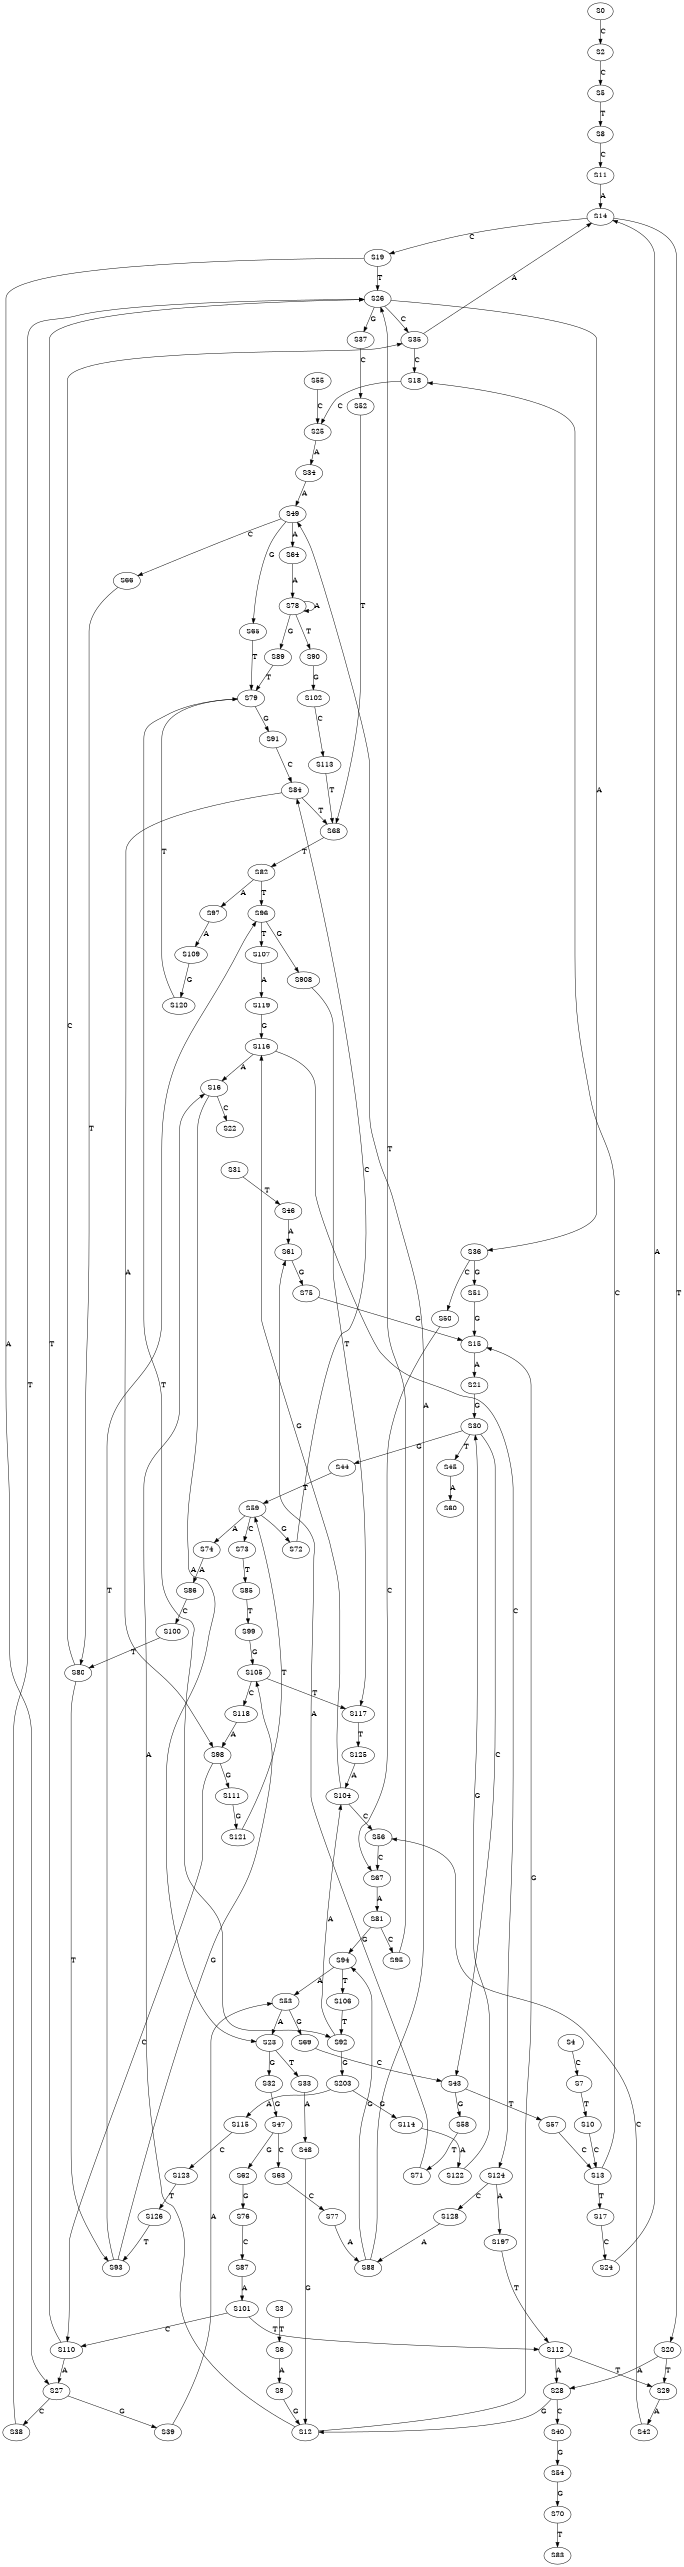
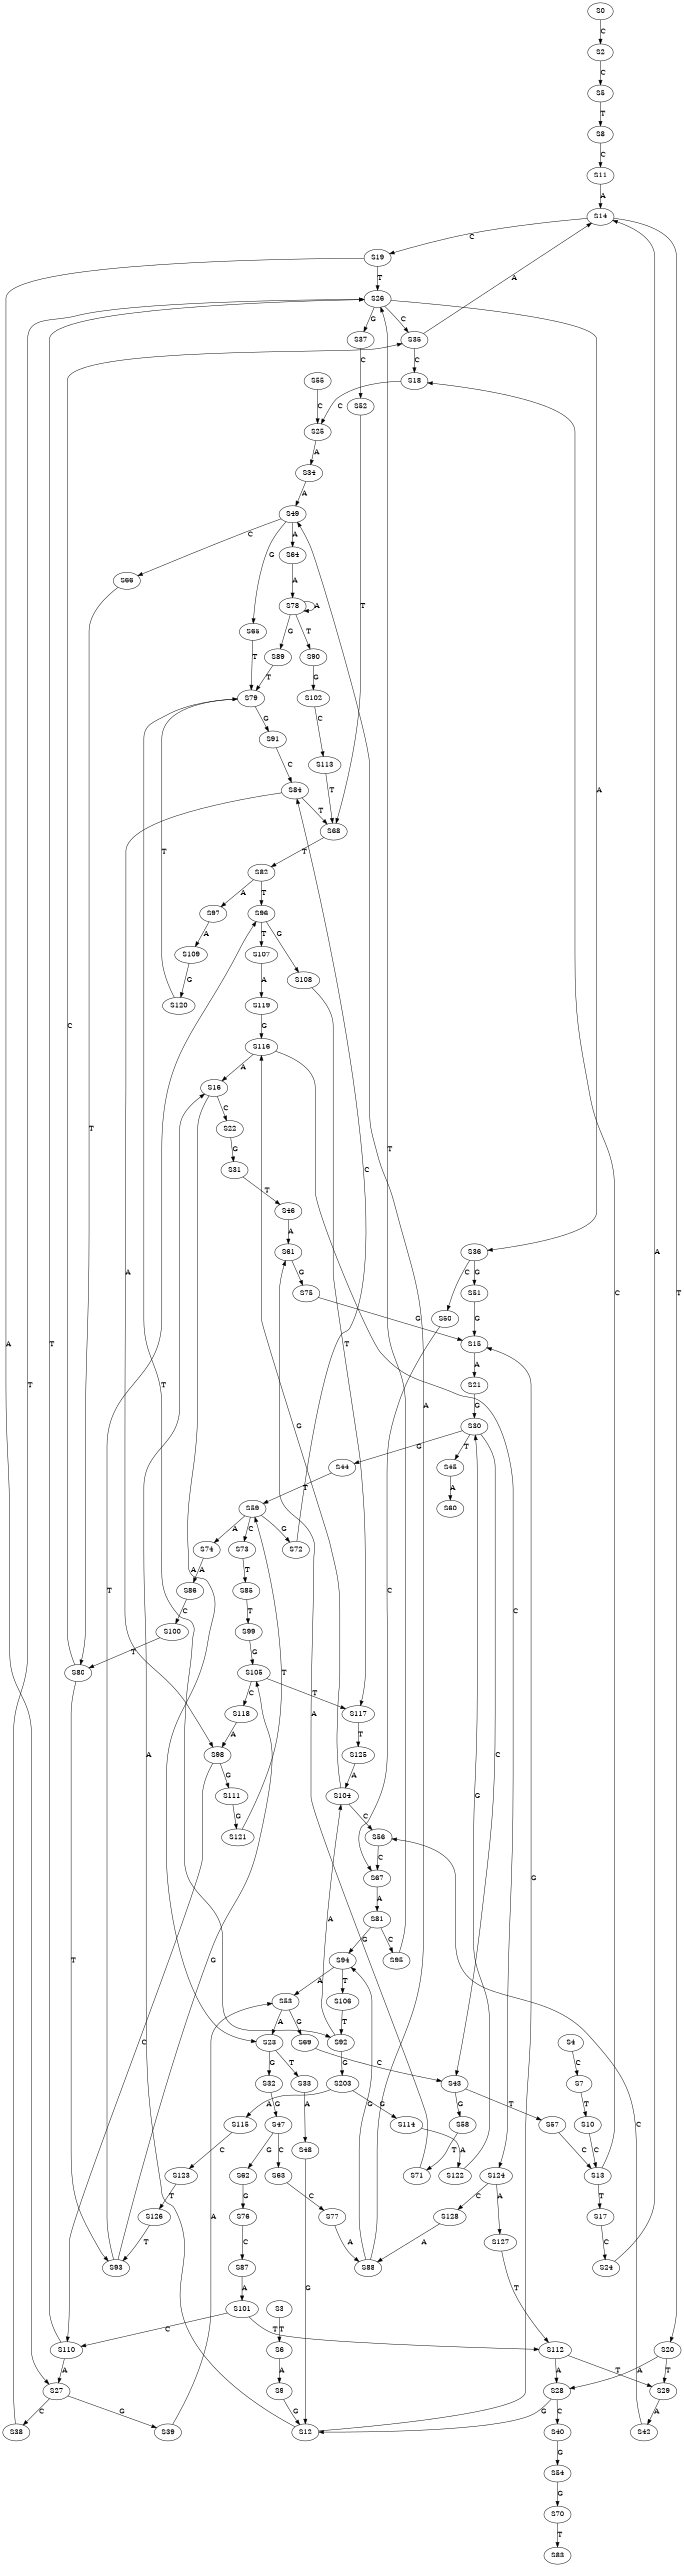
(303, 980) -> (303, 980)
none -> (232, 1147)
(500, 2243) -> (500, 2243)
